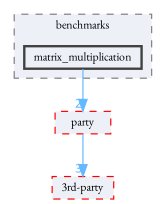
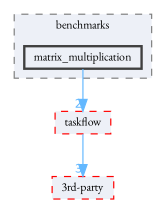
(83, 123) -> (83, 123)
